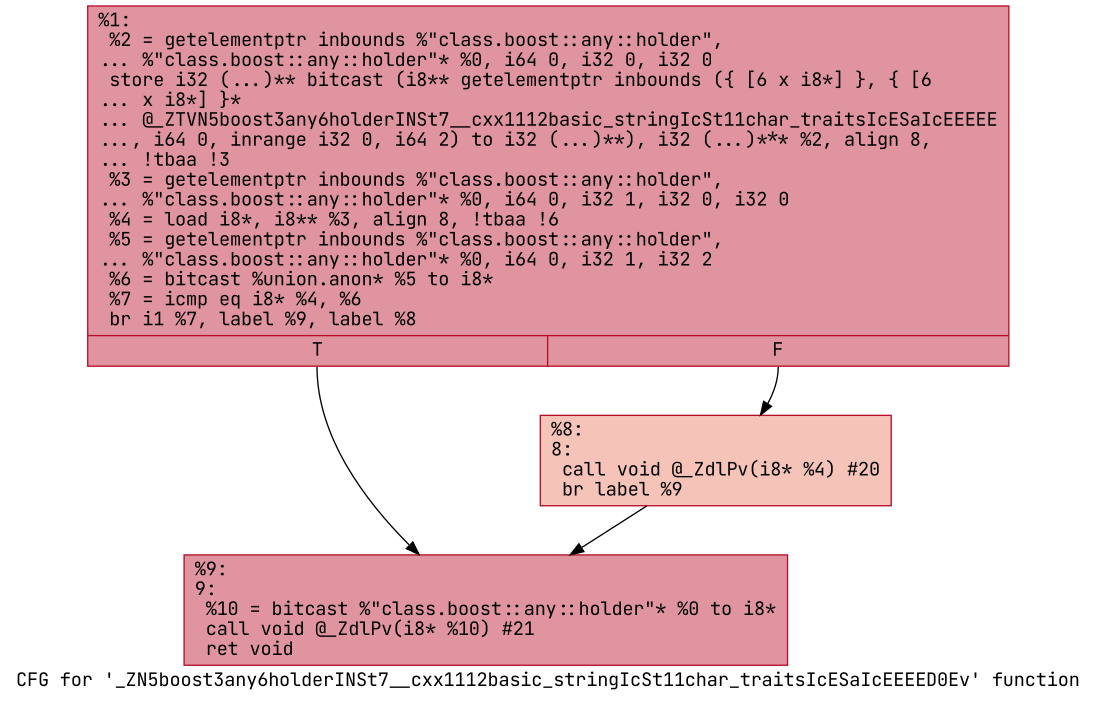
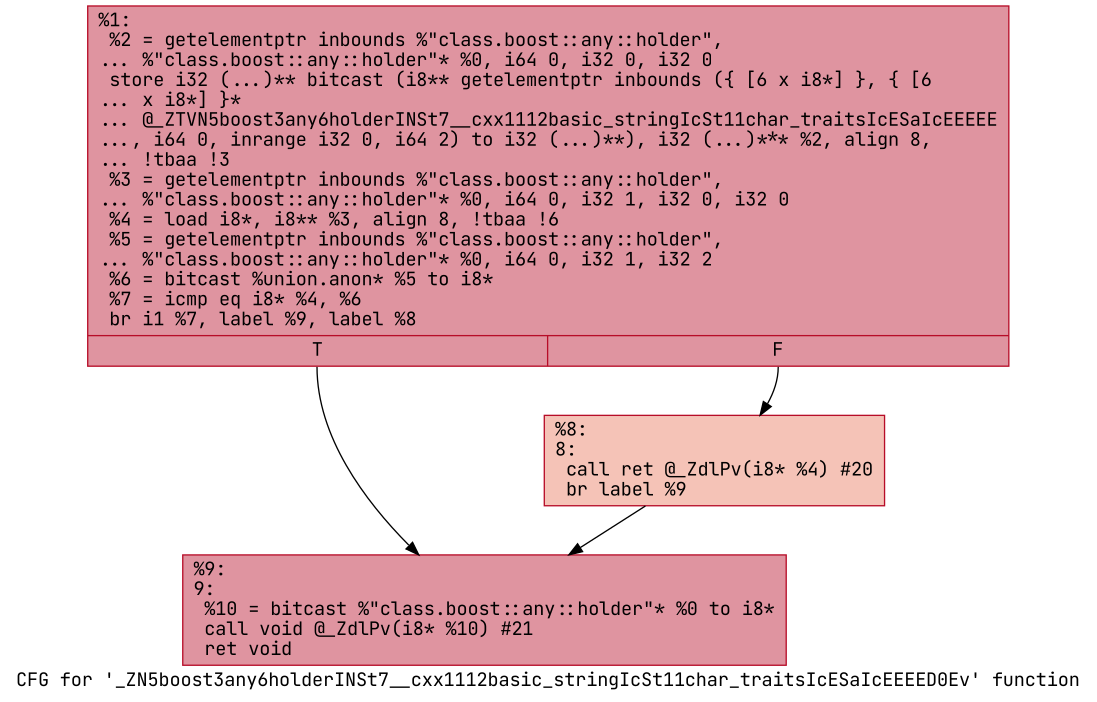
(716, 470) -> (714, 470)
